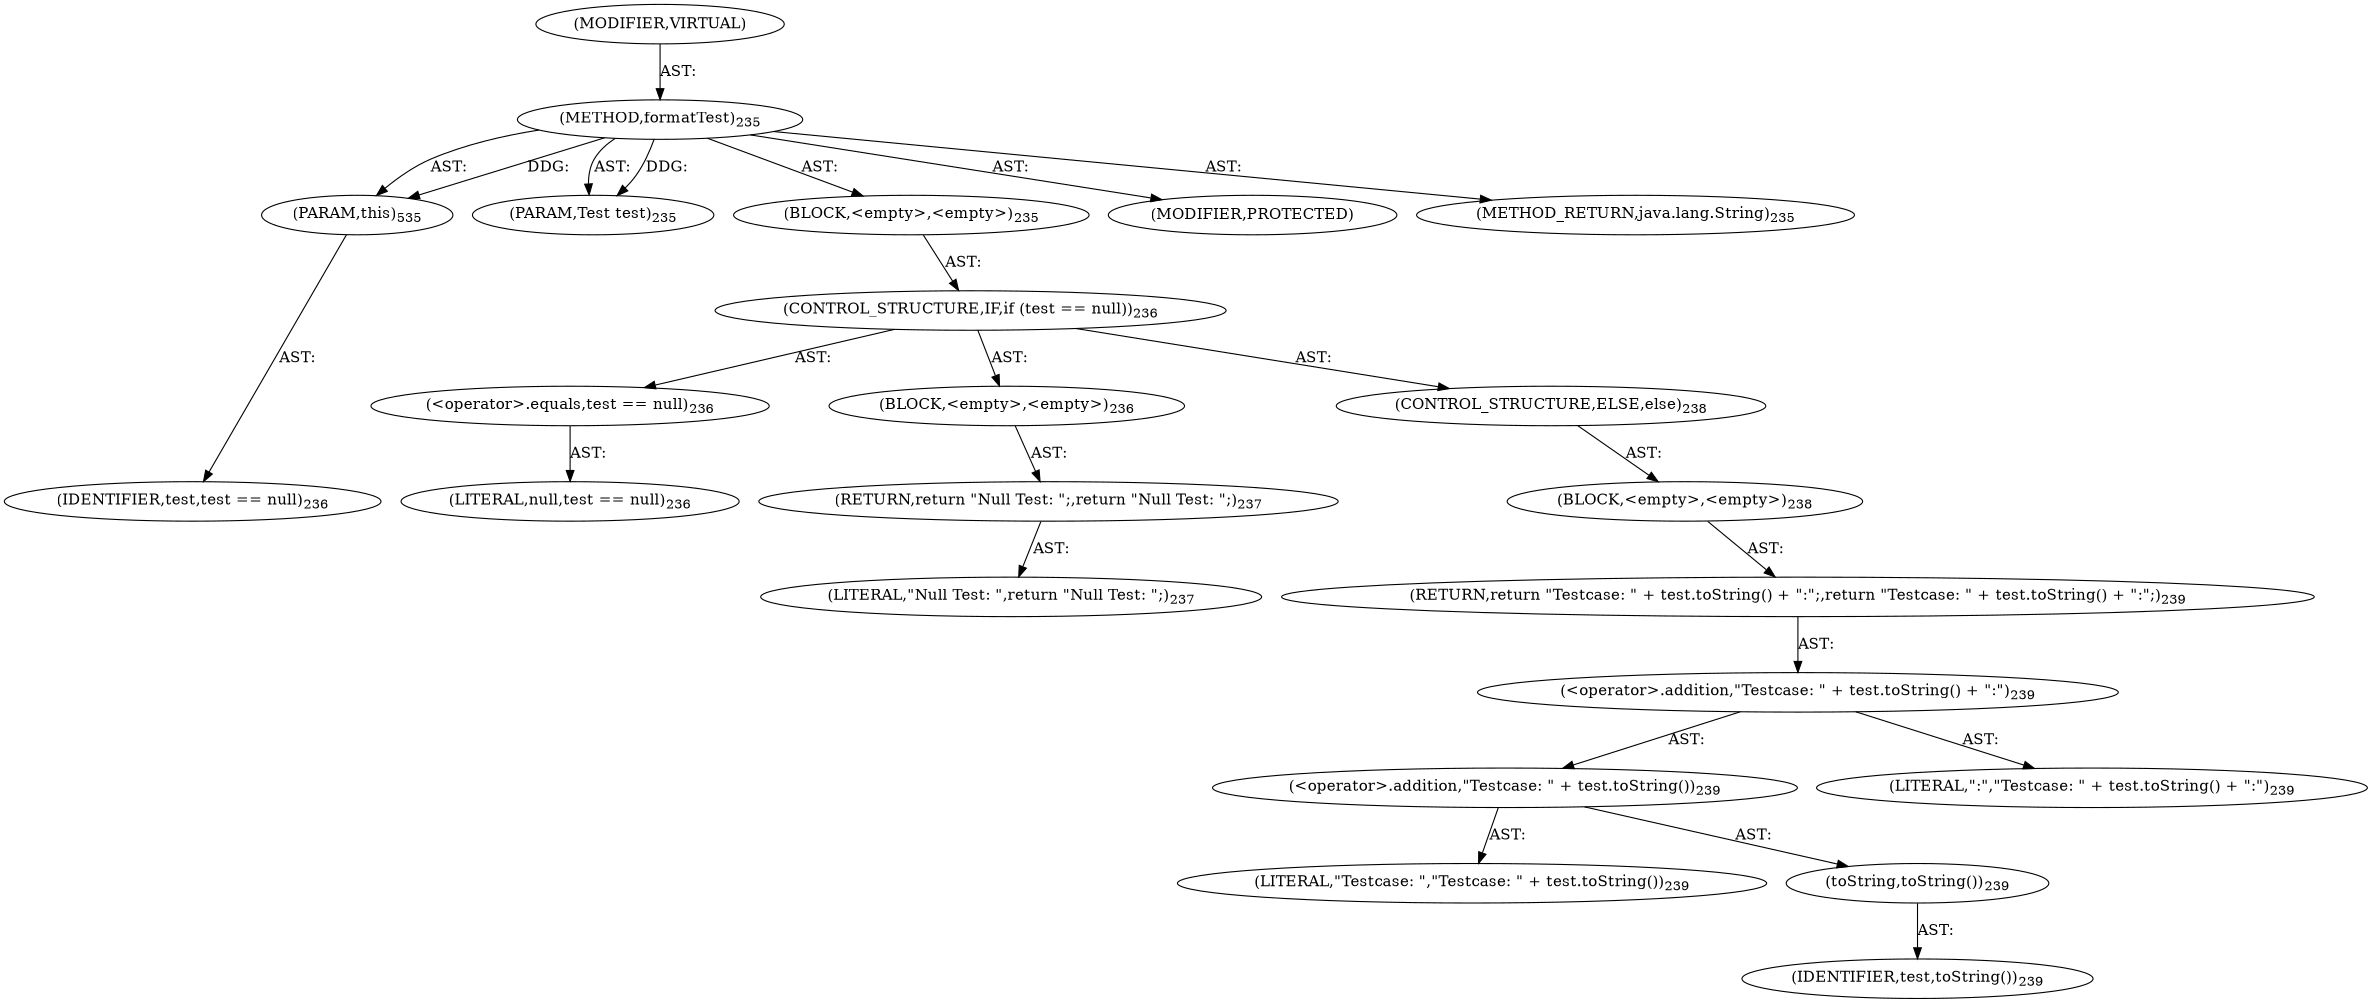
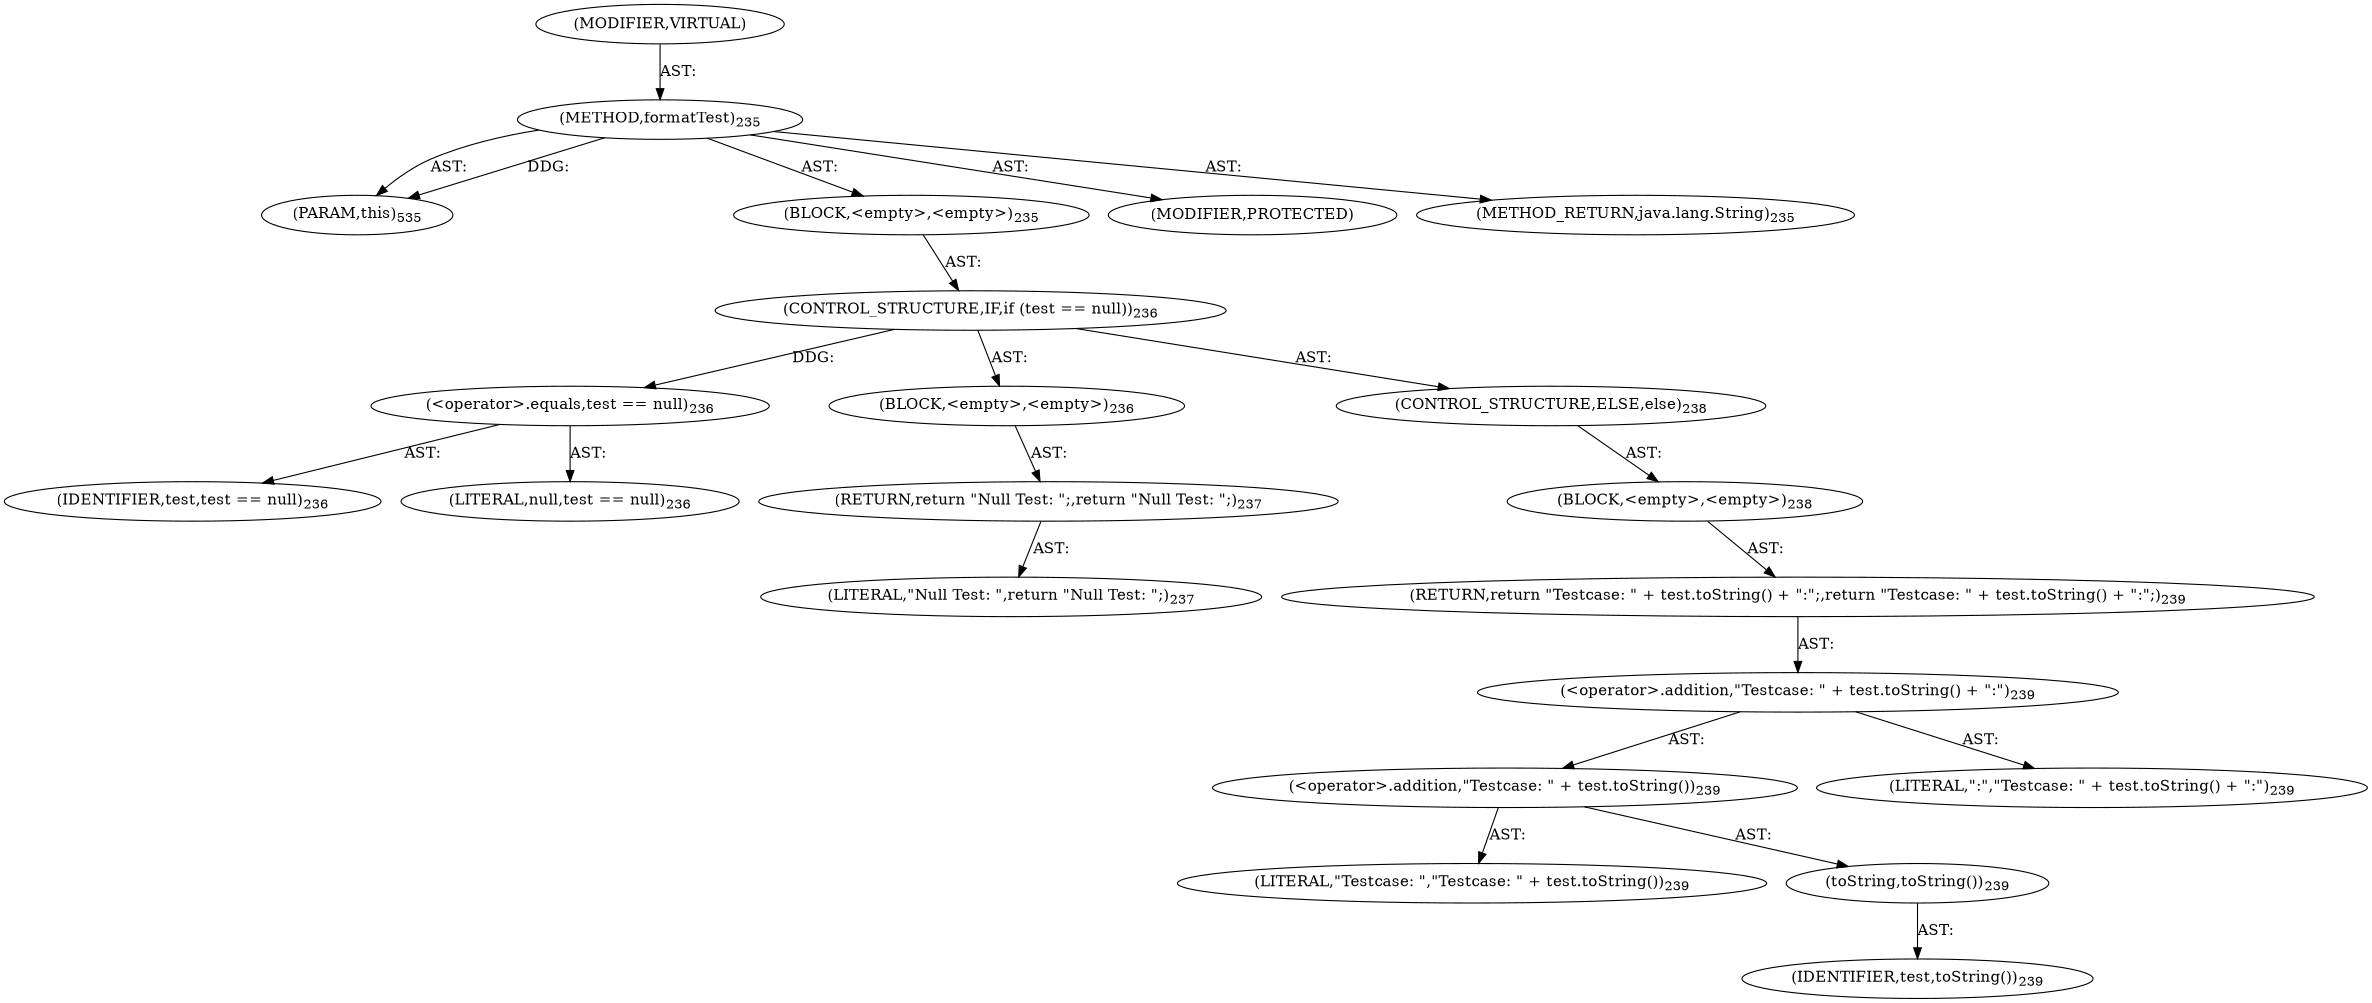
(593, 215) -> none
(278, 353) -> (387, 452)
(816, 358) -> (816, 358)
